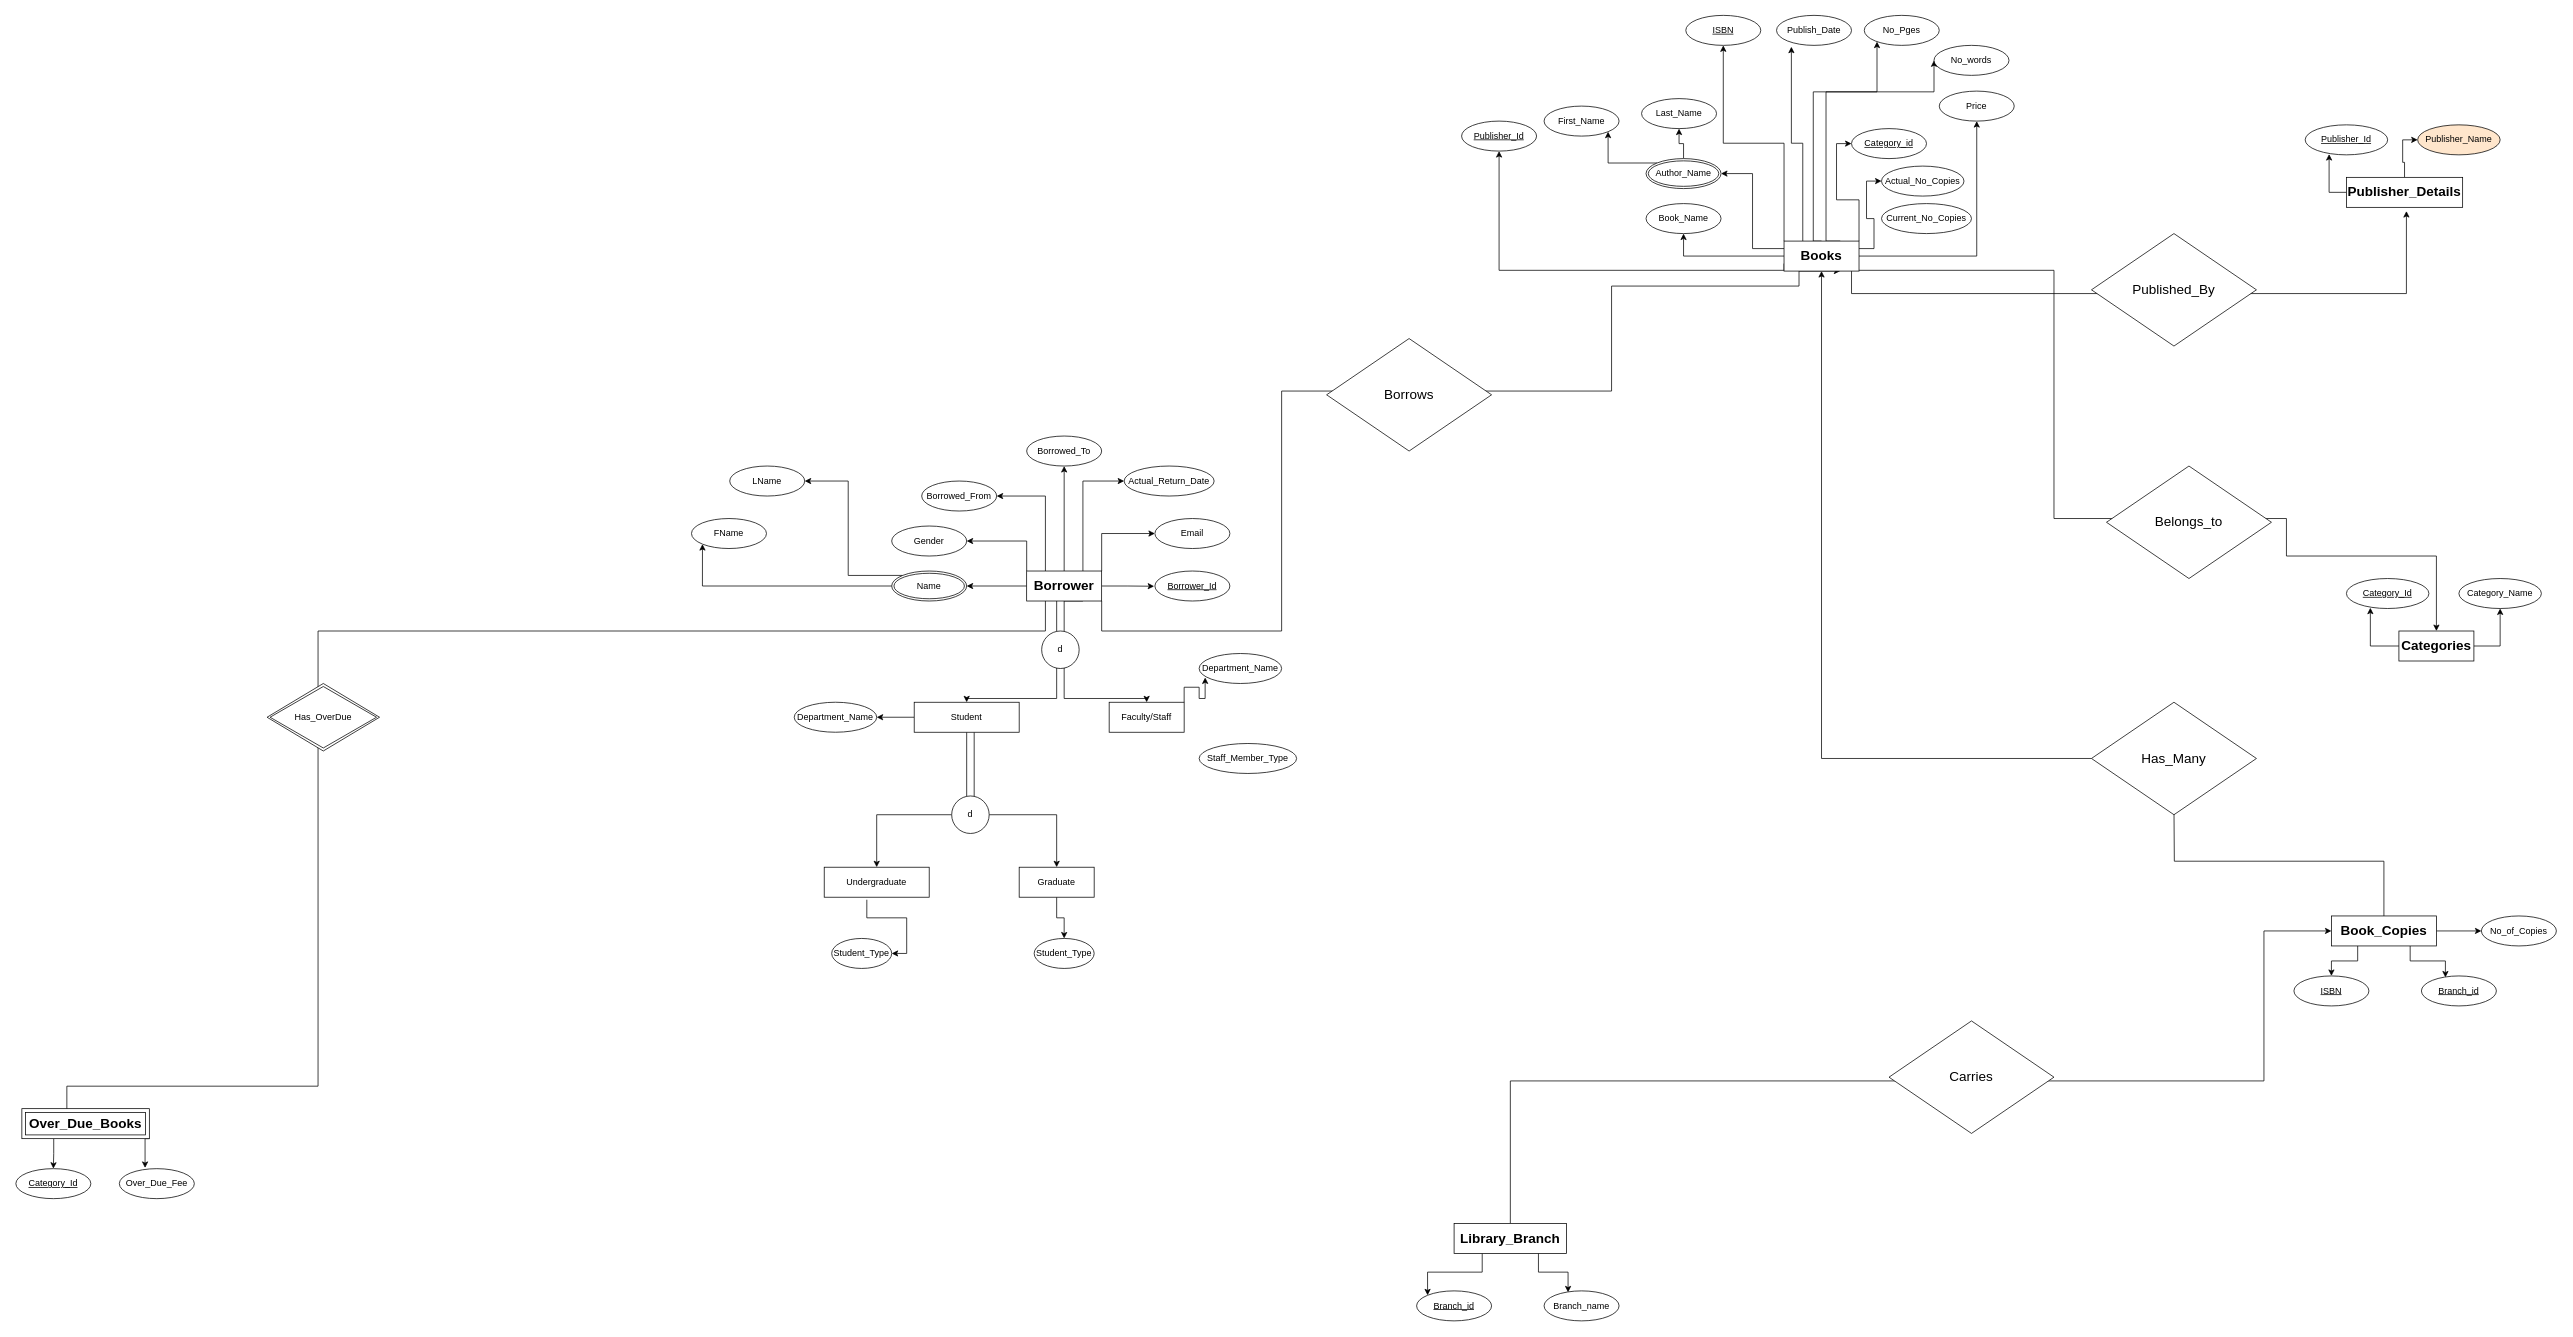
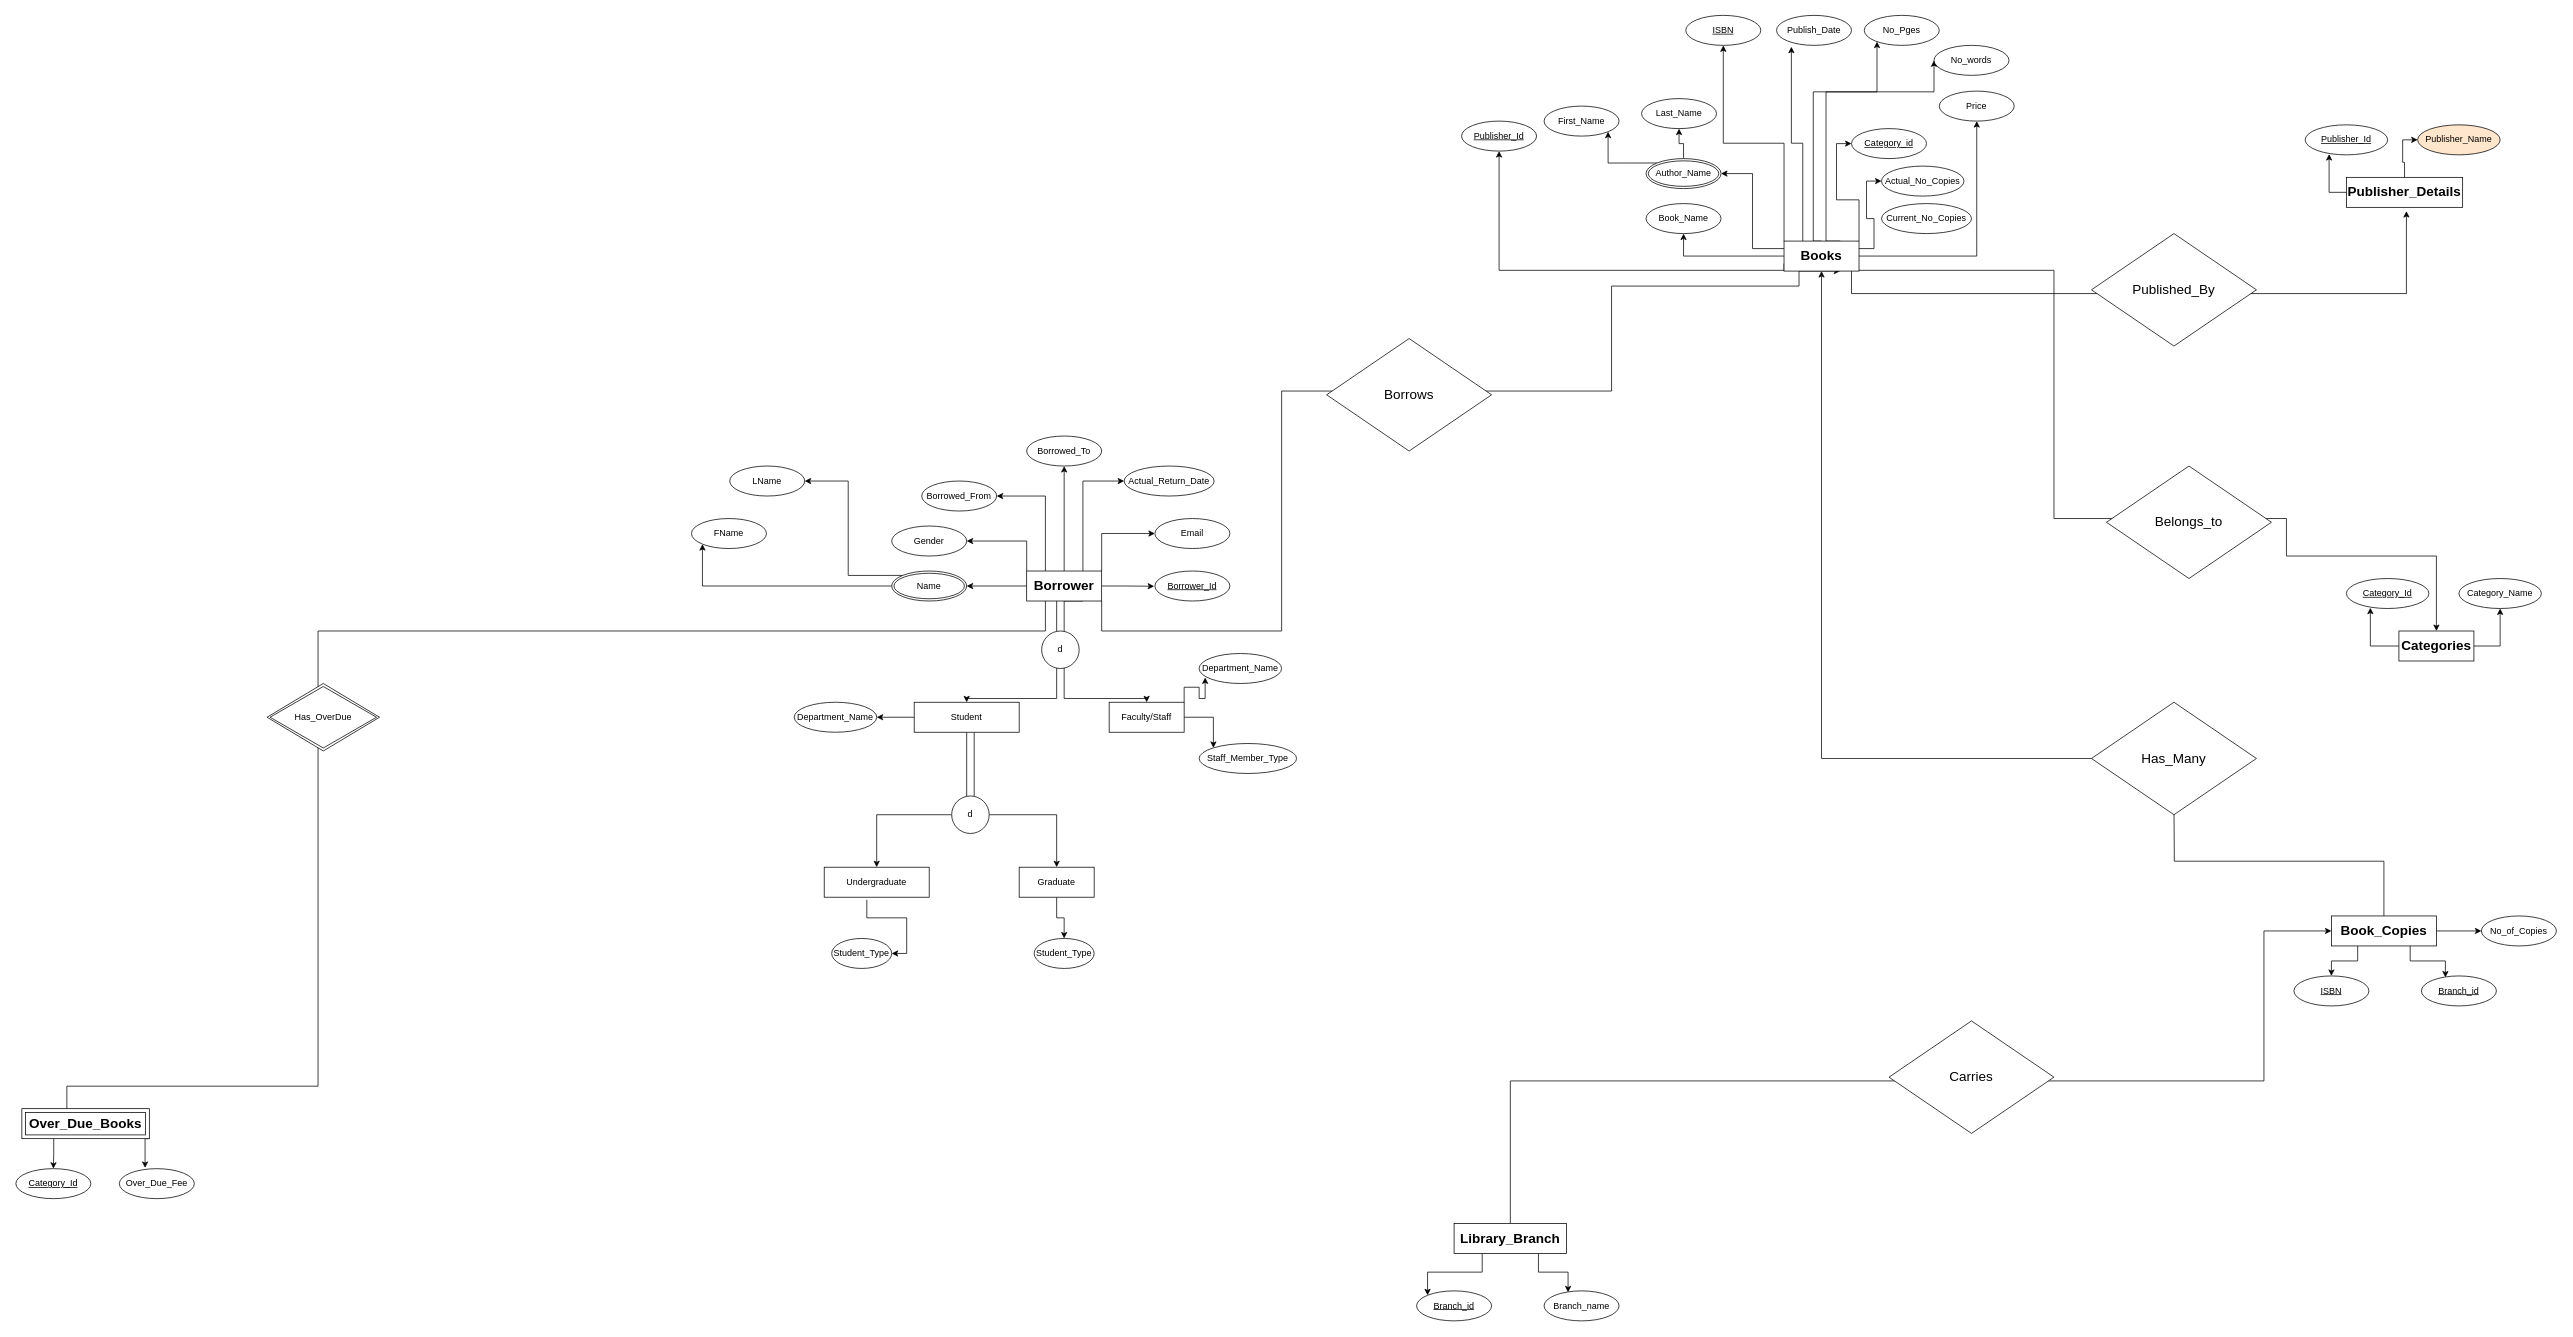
none -> (1211, 717)
